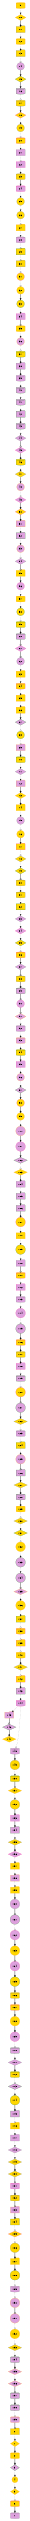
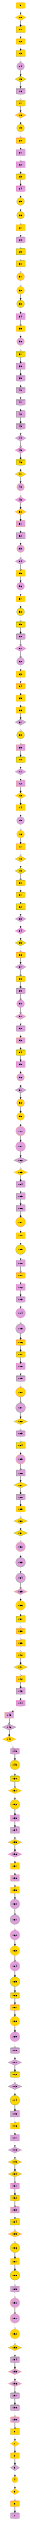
(21, 1547) -> (21, 1547)
(19, 1727) -> (12, 1744)
(15, 2215) -> (15, 2215)
